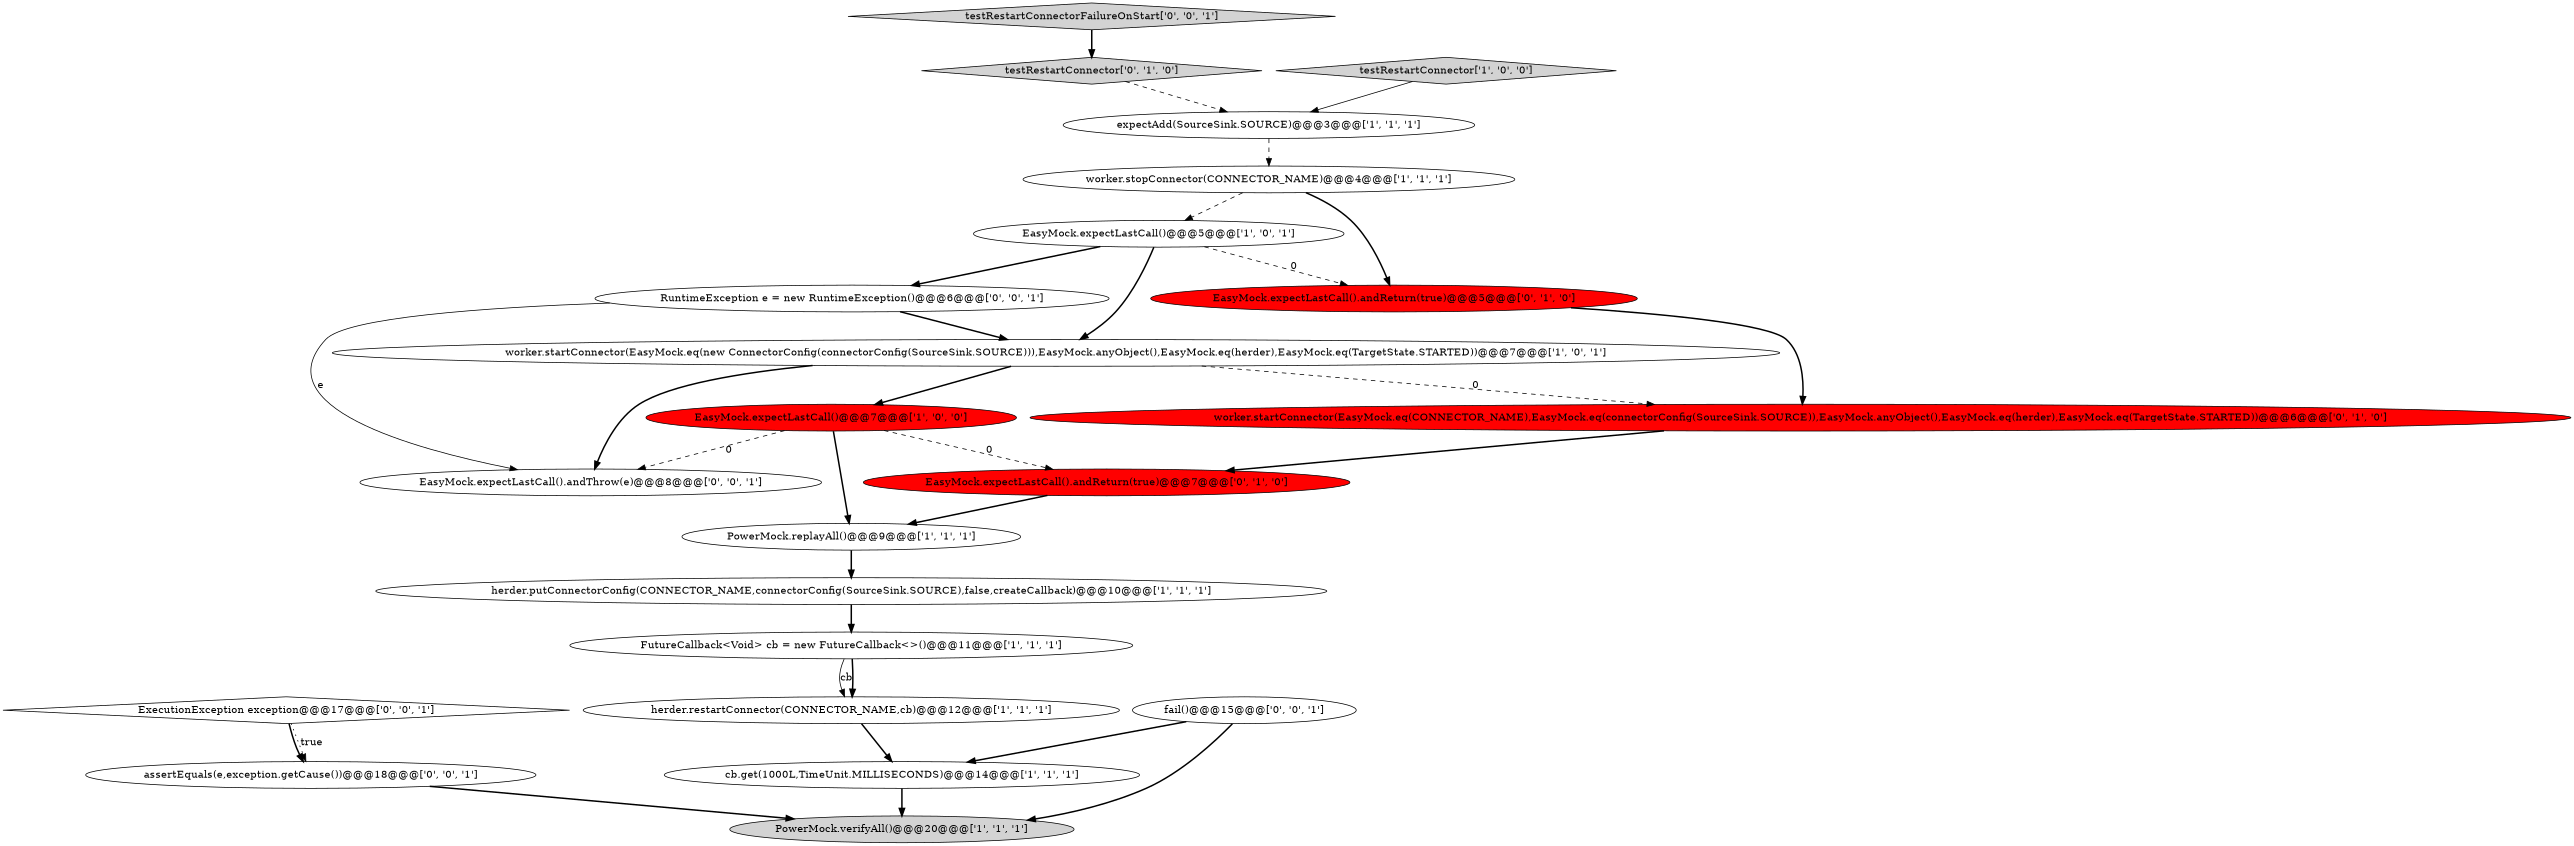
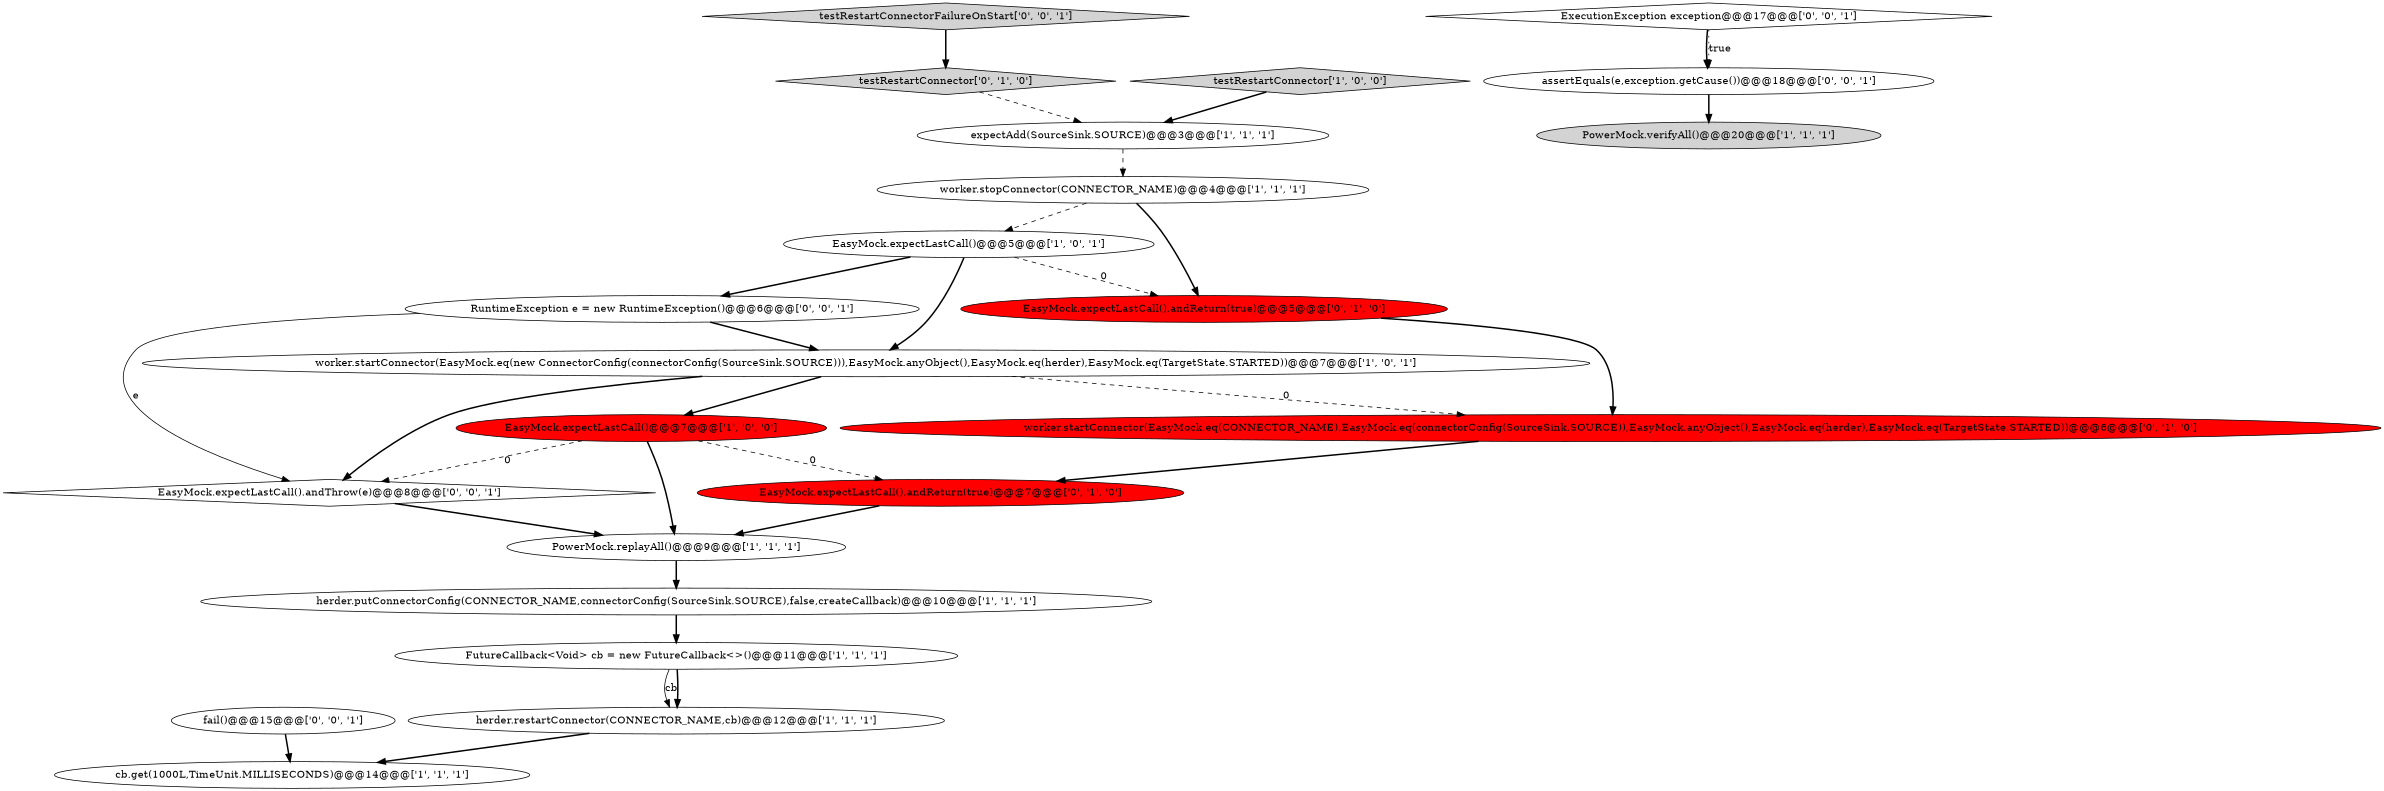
(1365, 96) -> (1219, 106)
(591, 482) -> (329, 493)
none -> (495, 519)
(1143, 790) -> none
(902, 798) -> none
